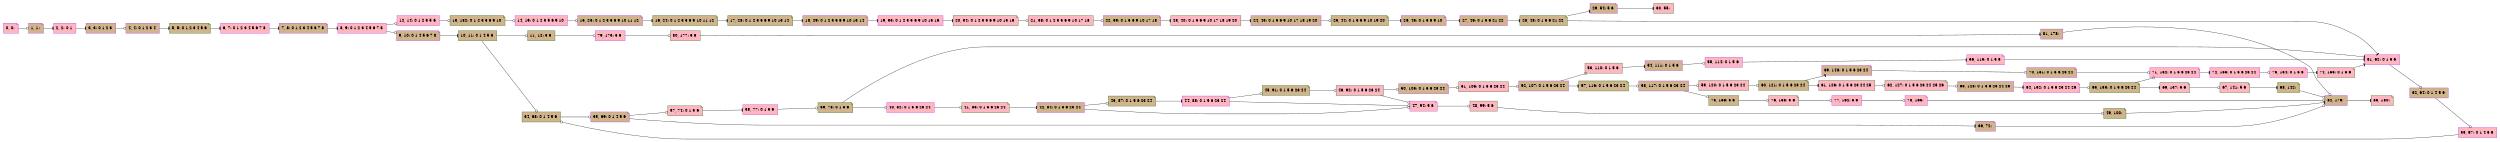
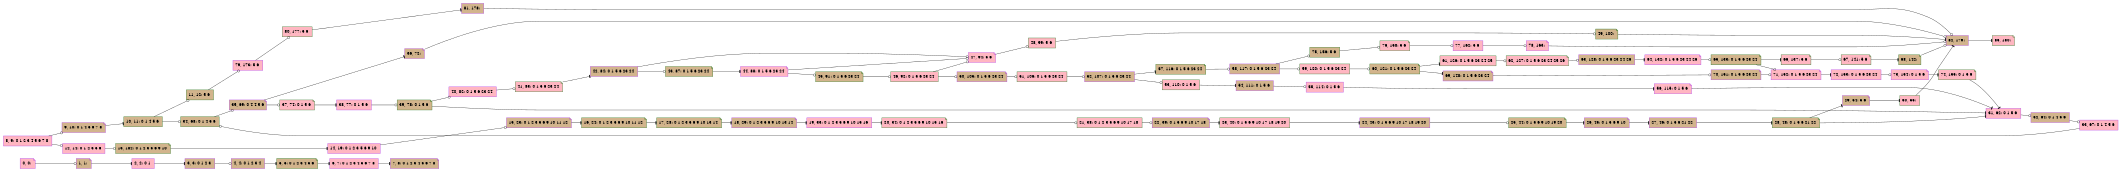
(509, 21) -> (248, 149)
(332, 28) -> none
none -> (1935, 72)
(610, 117) -> (248, 105)
